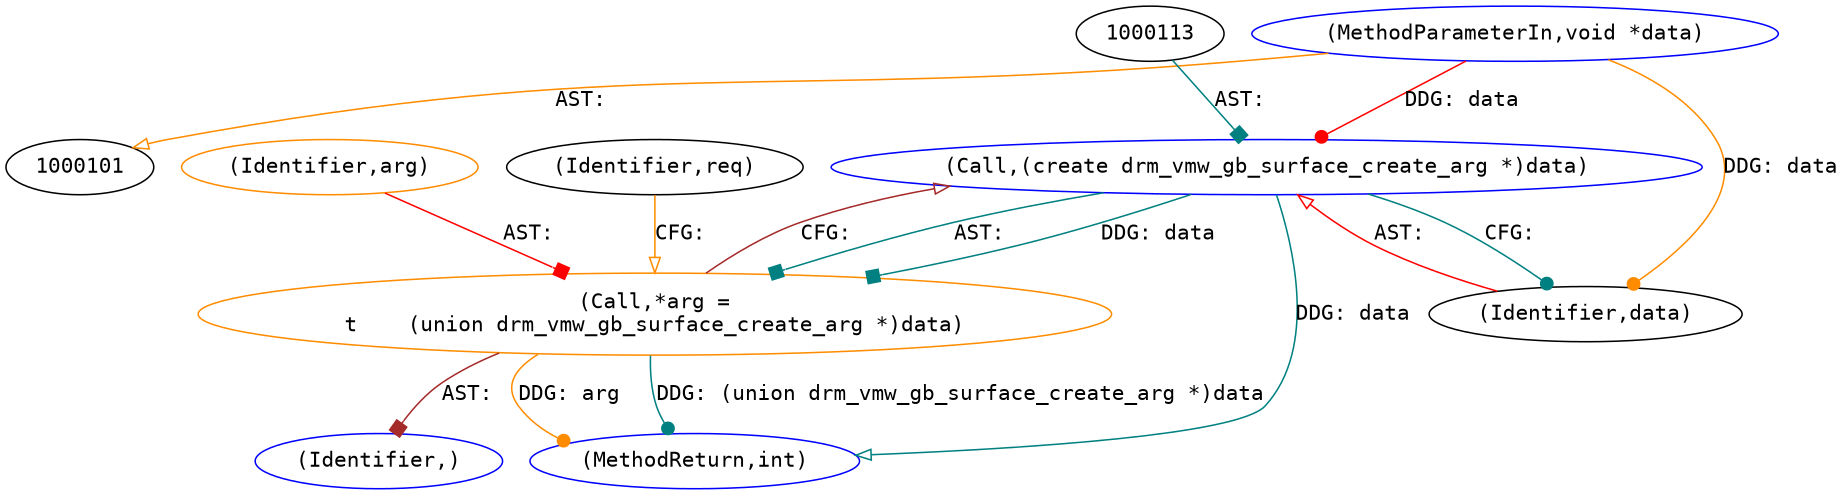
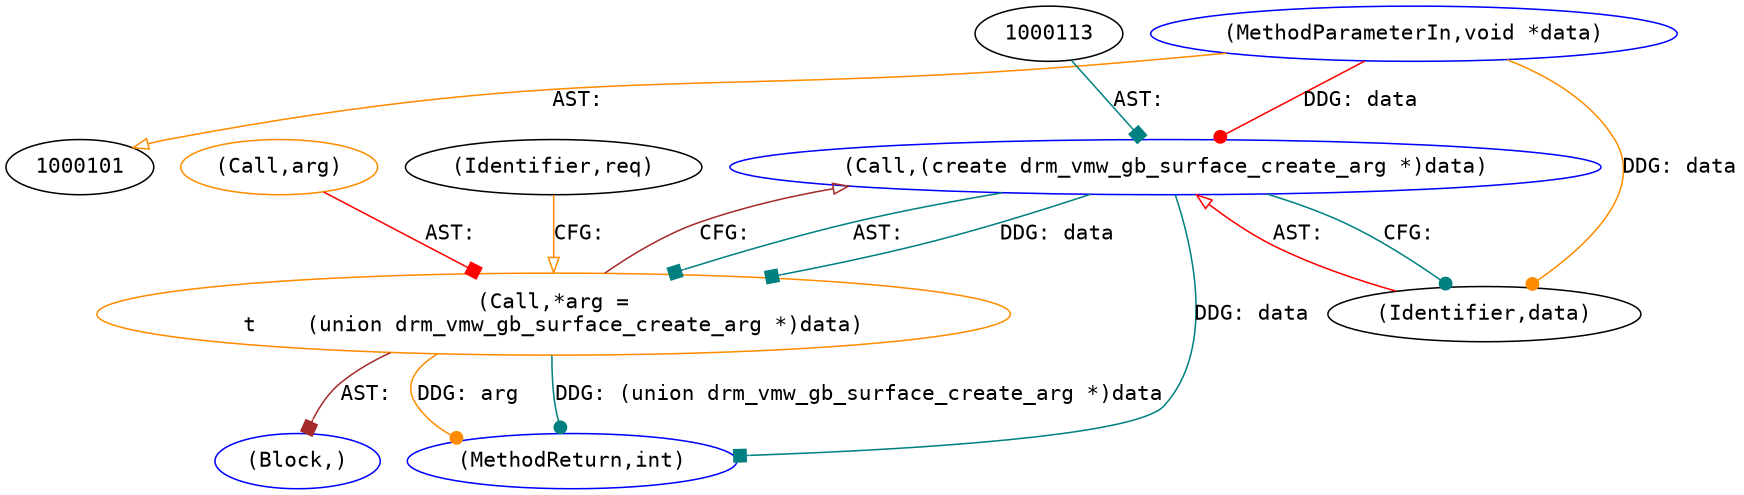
(330, 167) -> (279, 167)
(1180, 431) -> (1069, 433)
(379, 461) -> (298, 461)
